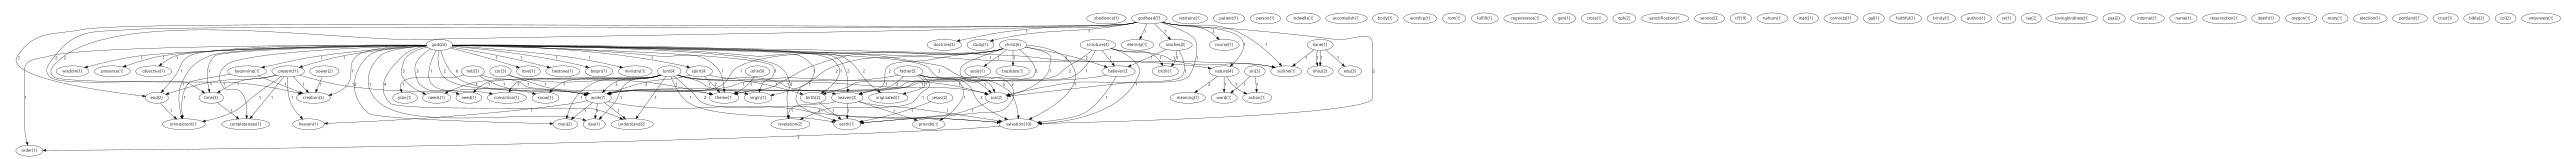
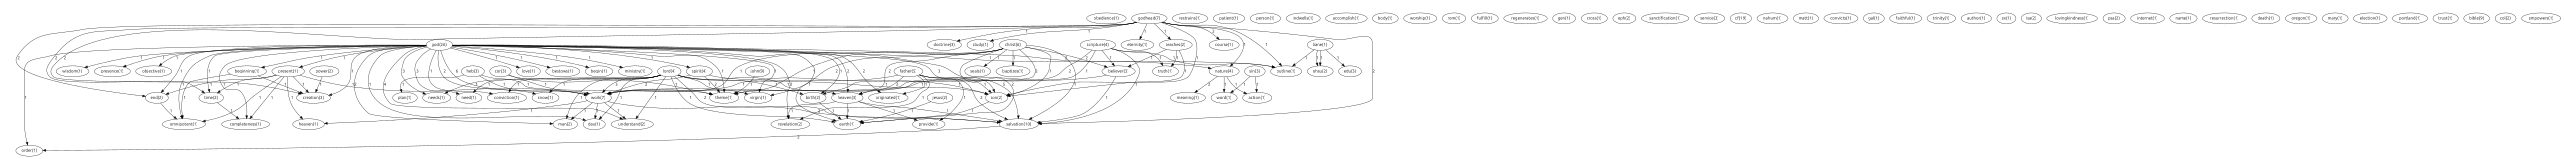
(2477, 18) -> (2477, 18)
